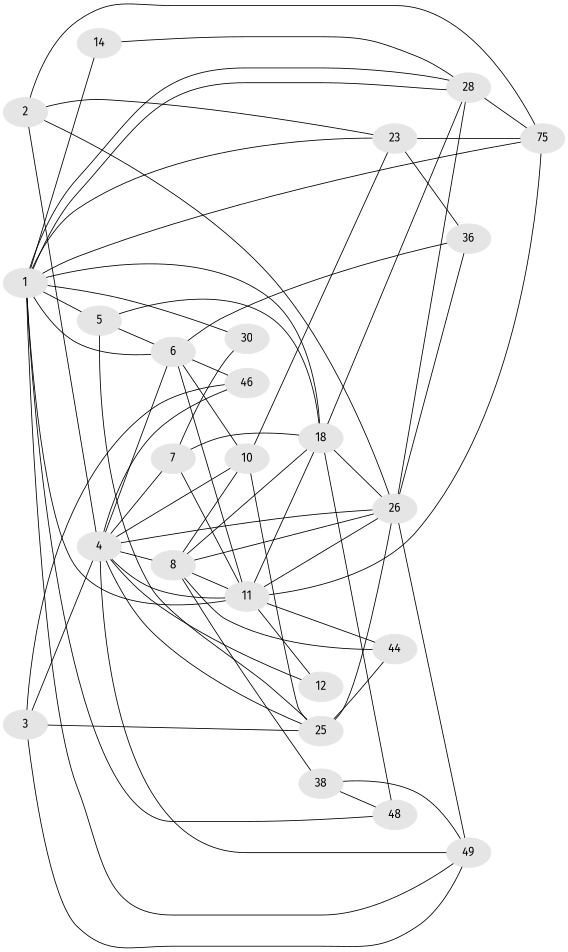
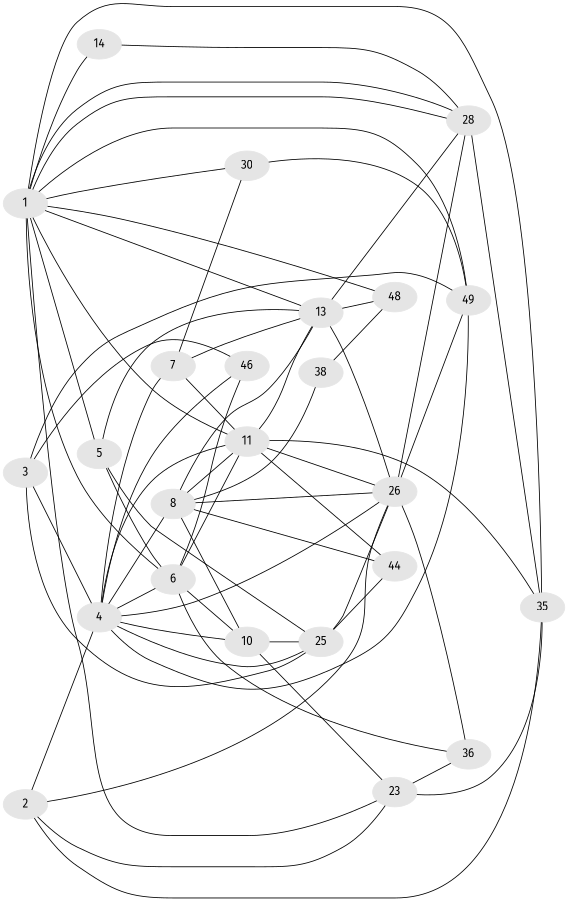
(543, 139) -> (543, 607)
(321, 438) -> (321, 313)
(321, 687) -> none
(412, 790) -> (400, 175)
